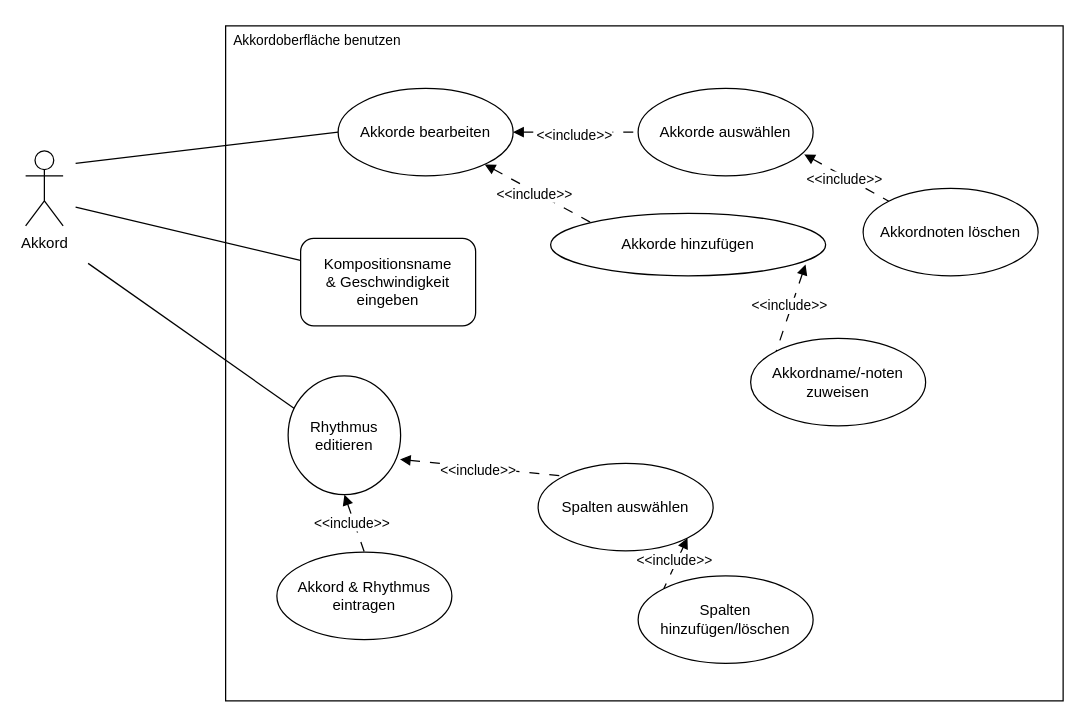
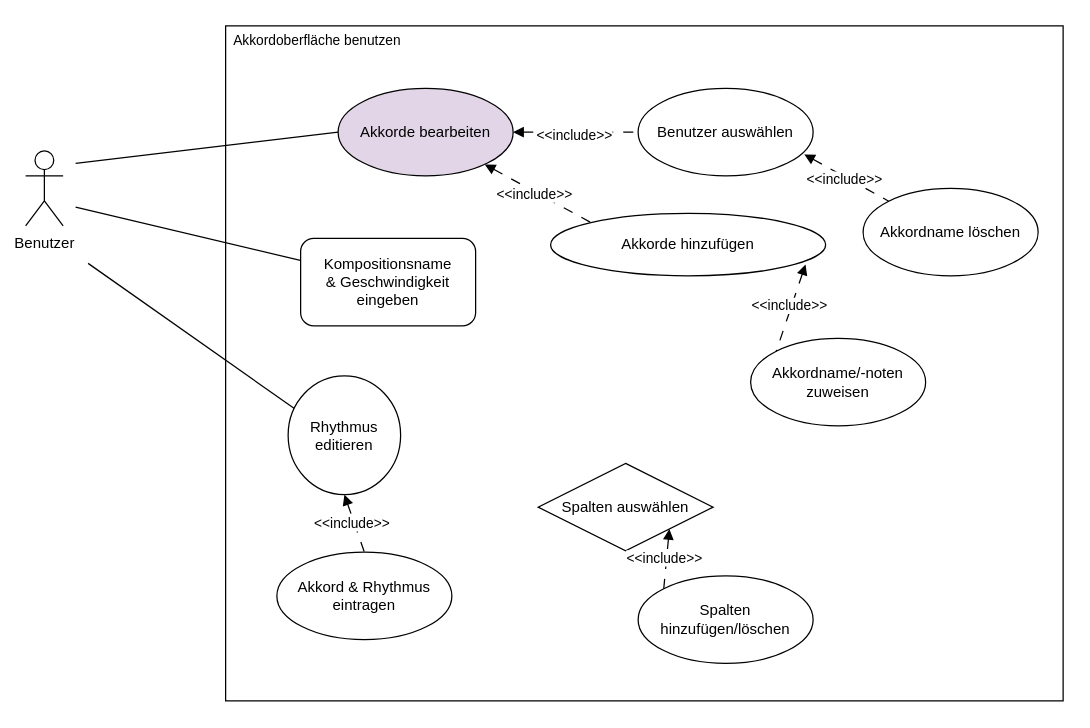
(426, 132) -> (426, 132)
(726, 132) -> (726, 132)
(951, 232) -> (951, 232)
(45, 243) -> (45, 243)
(508, 470) -> none
(626, 507) -> (626, 507)
